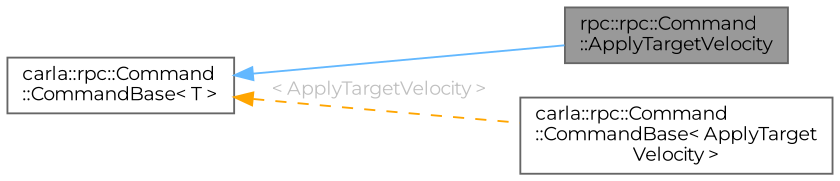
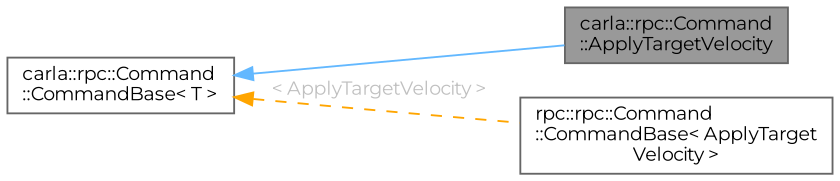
(676, 35) -> (676, 35)
(676, 136) -> (676, 136)
